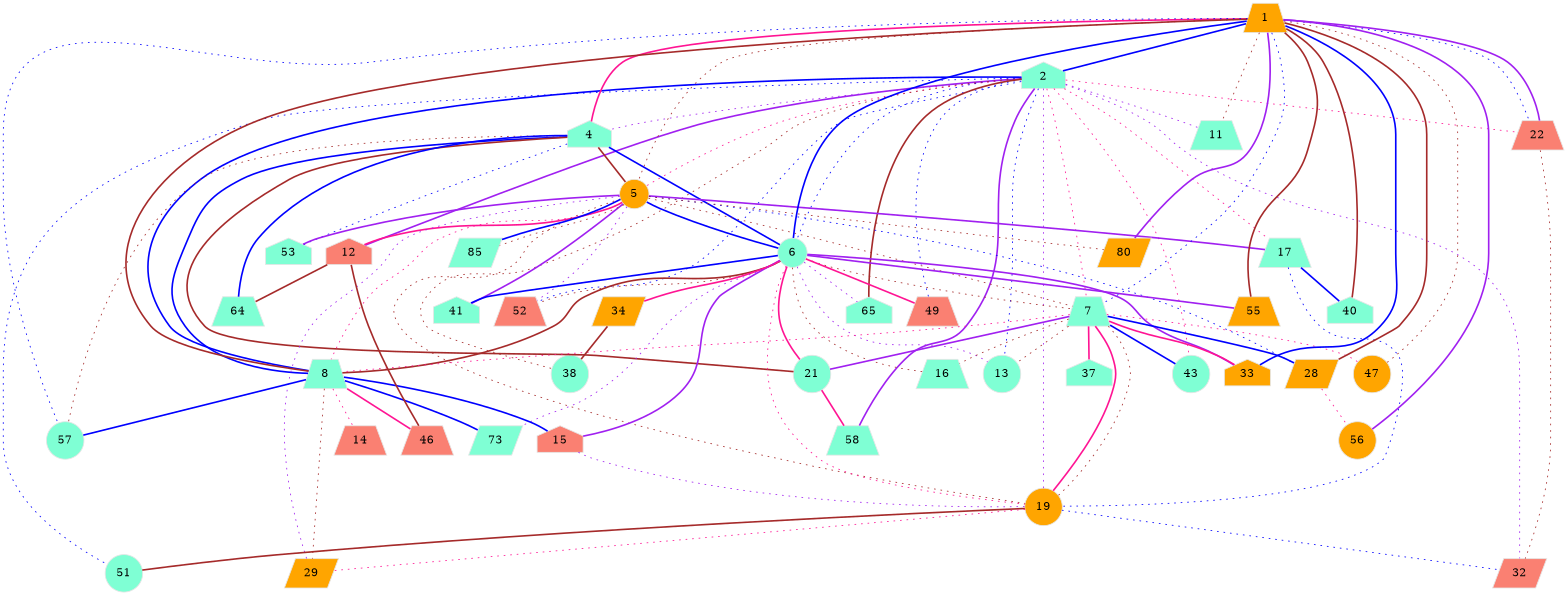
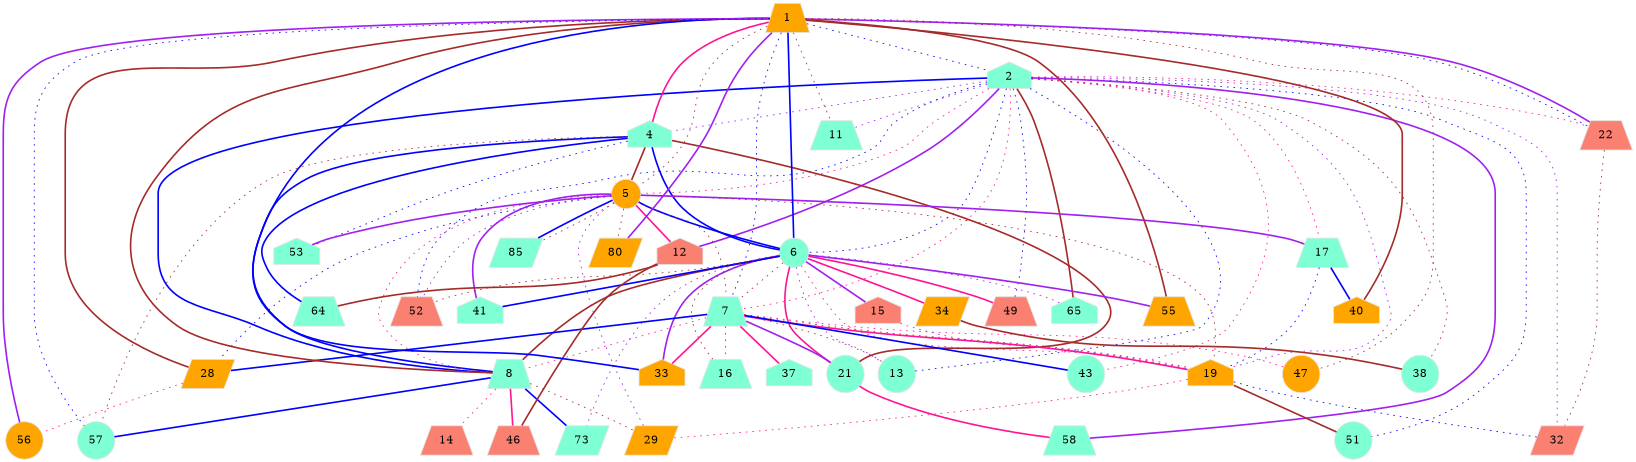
(1154, 47) -> (898, 47)
(1350, 311) -> (1357, 311)
(448, 397) -> none
(1044, 507) -> (1211, 374)
